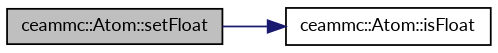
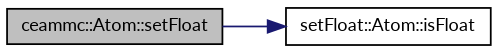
(388, 26) -> (388, 26)
